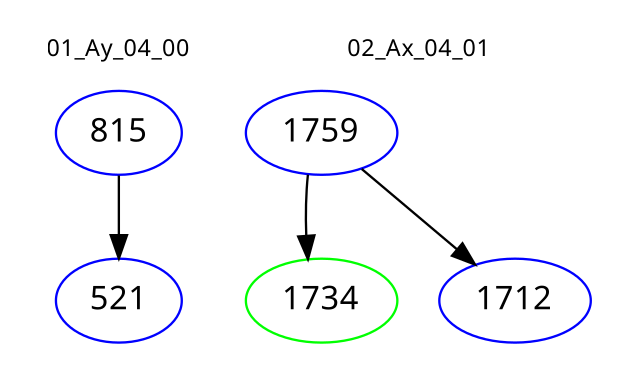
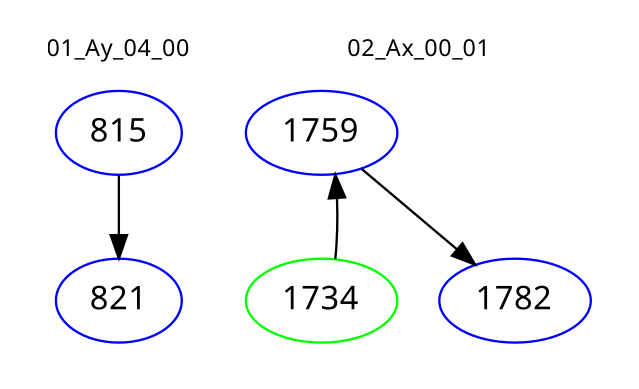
(420, 50) -> (420, 50)
(306, 205) -> (337, 229)
(119, 301) -> (119, 301)
(515, 301) -> (515, 301)
